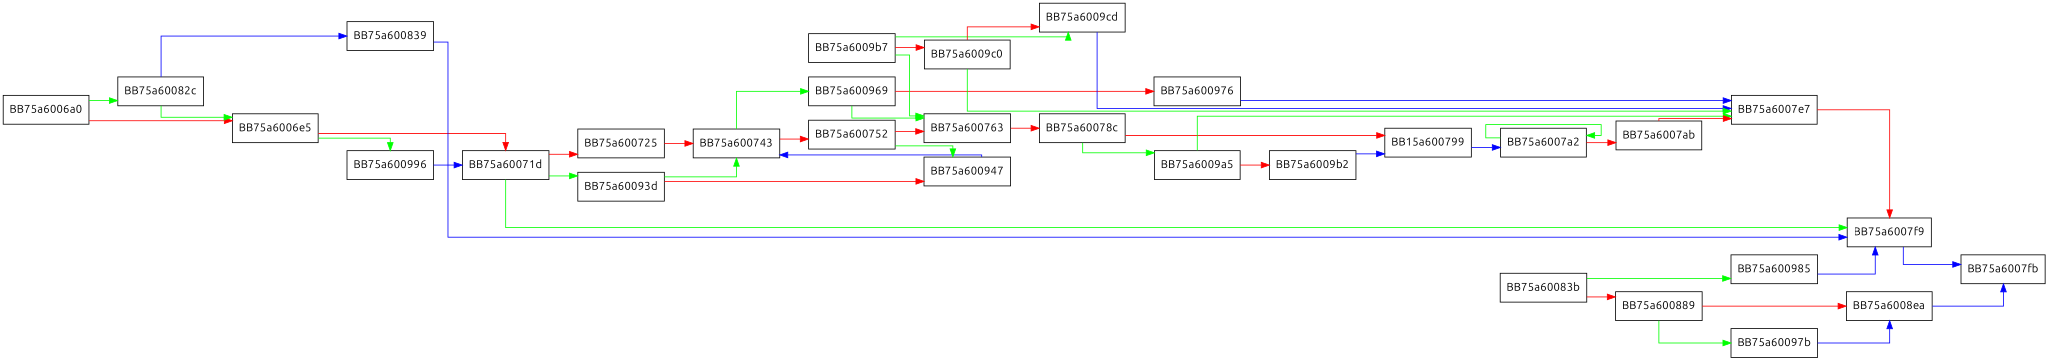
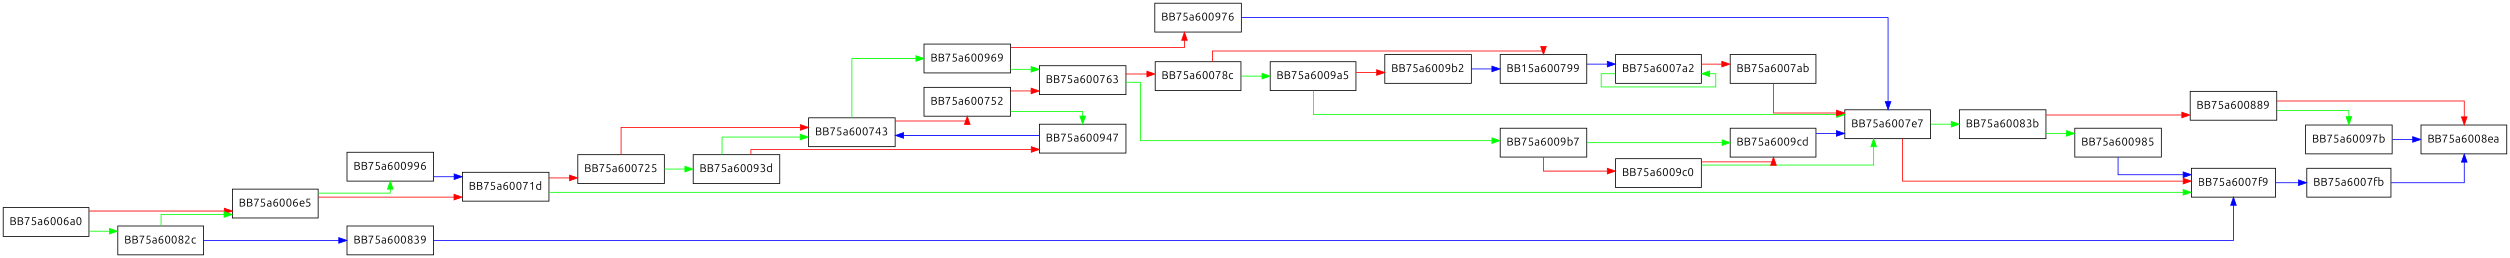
(910, 81) -> (1280, 141)
none -> (1941, 124)
(559, 176) -> (675, 169)
(1975, 306) -> (2438, 183)
